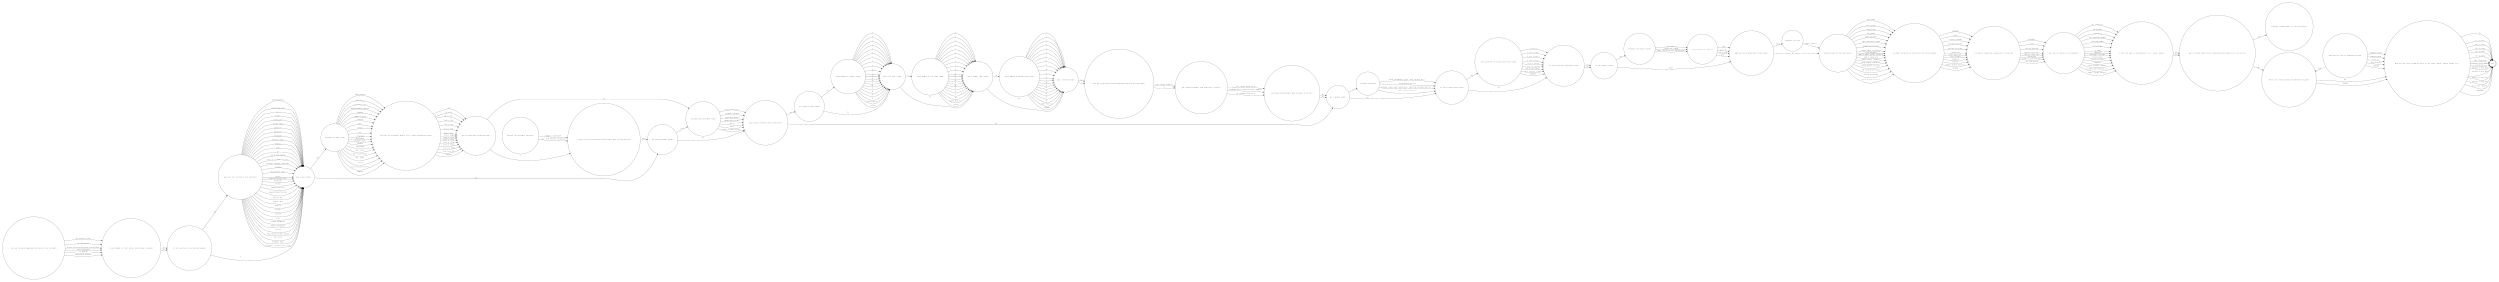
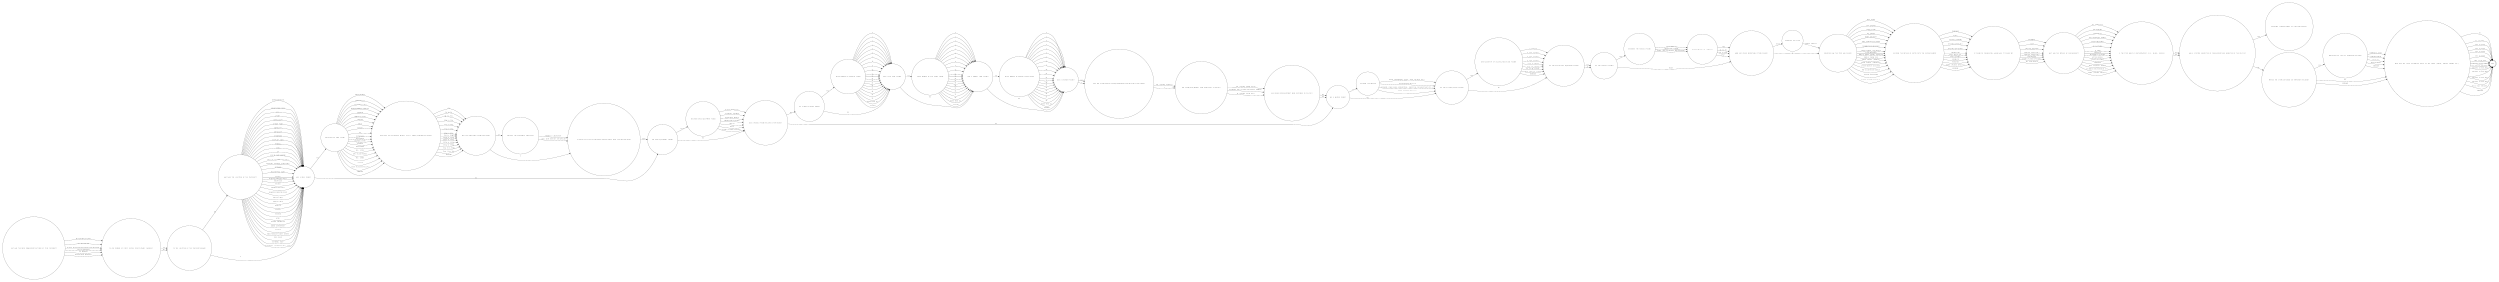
(2321, 69) -> (2319, 67)
(585, 100) -> (498, 136)
